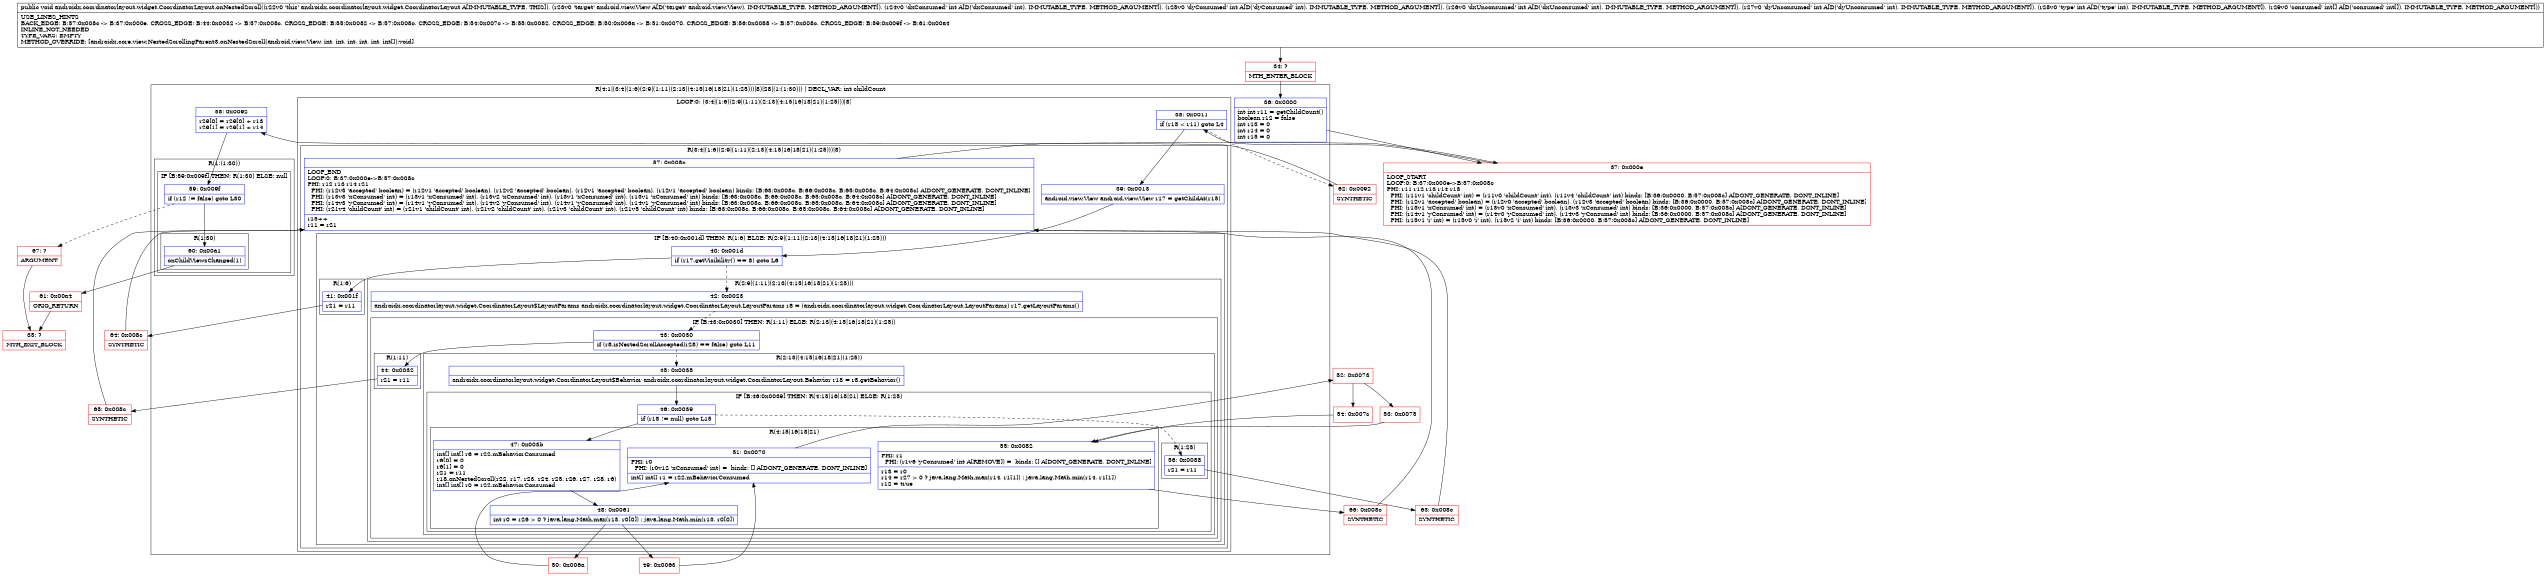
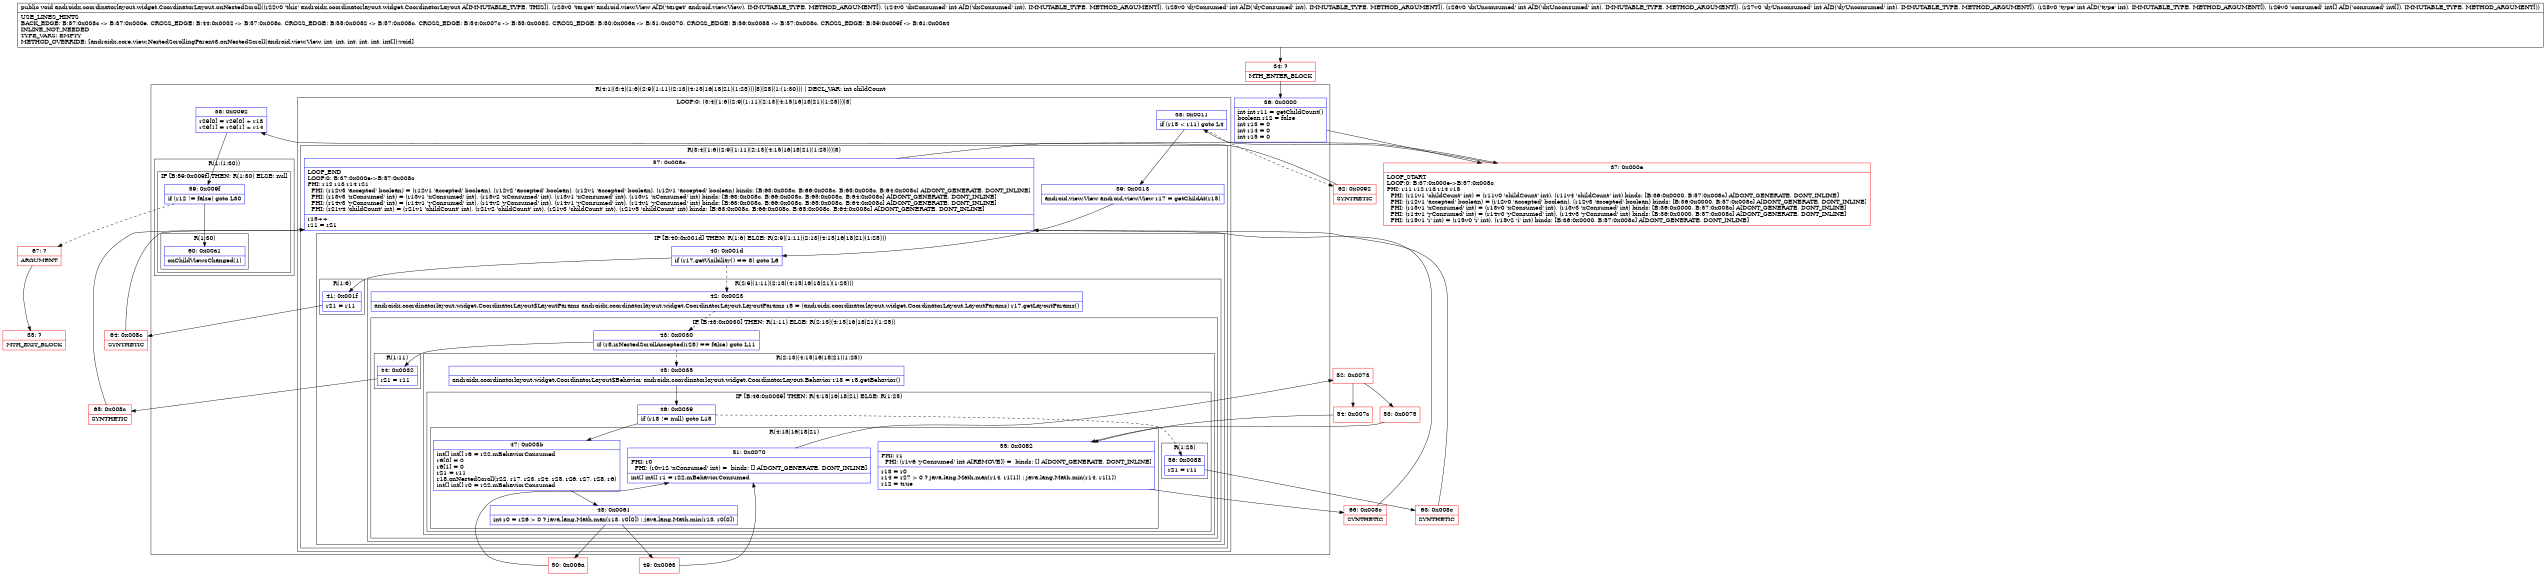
(56, 302) -> none
